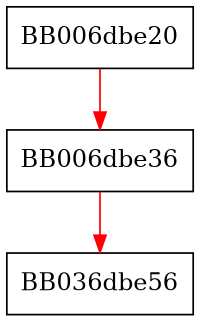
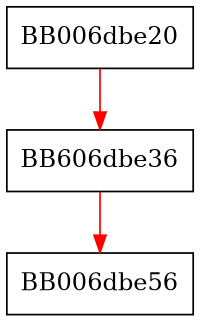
(100, 161) -> (100, 161)
(100, 284) -> (100, 284)
